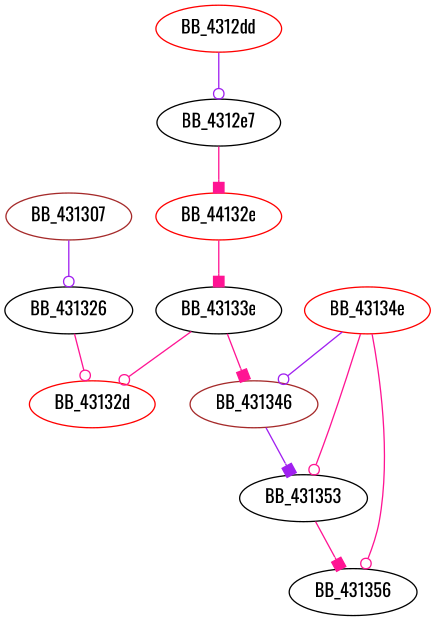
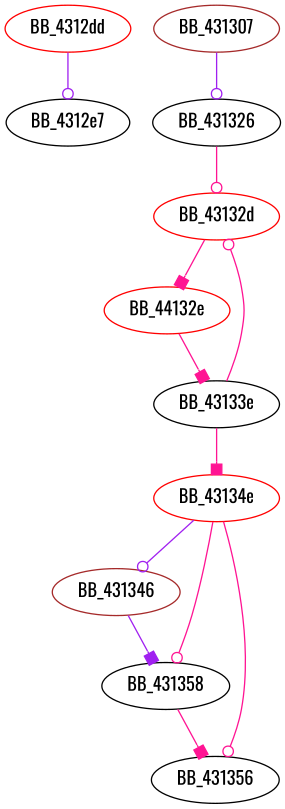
(219, 163) -> (195, 258)
(234, 351) -> (217, 445)
(304, 498) -> (166, 686)
